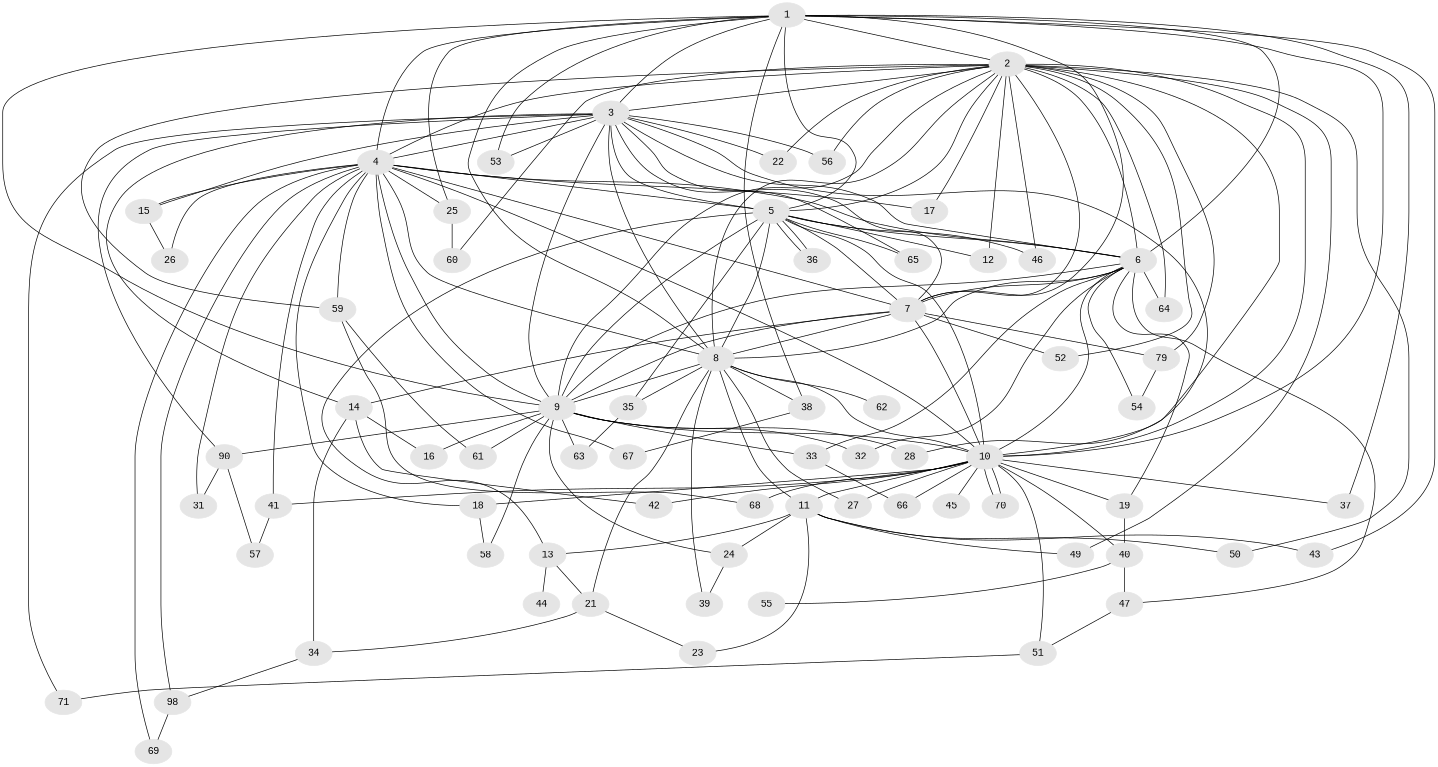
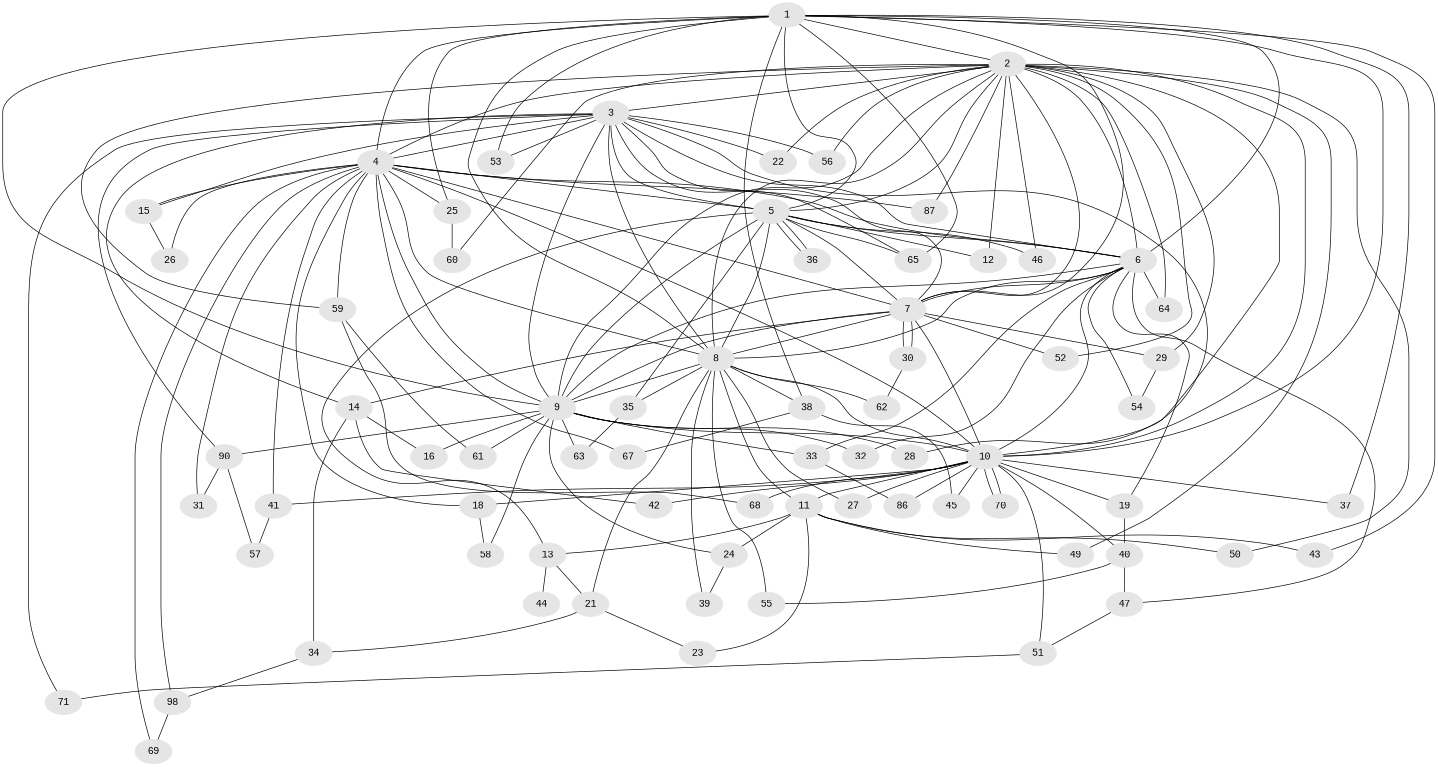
(687, 48) -> (910, 126)
(929, 211) -> (929, 211)
(938, 306) -> none
none -> (908, 359)
(1161, 359) -> (1161, 359)
none -> (906, 428)
none -> (719, 482)
(902, 506) -> (902, 506)
